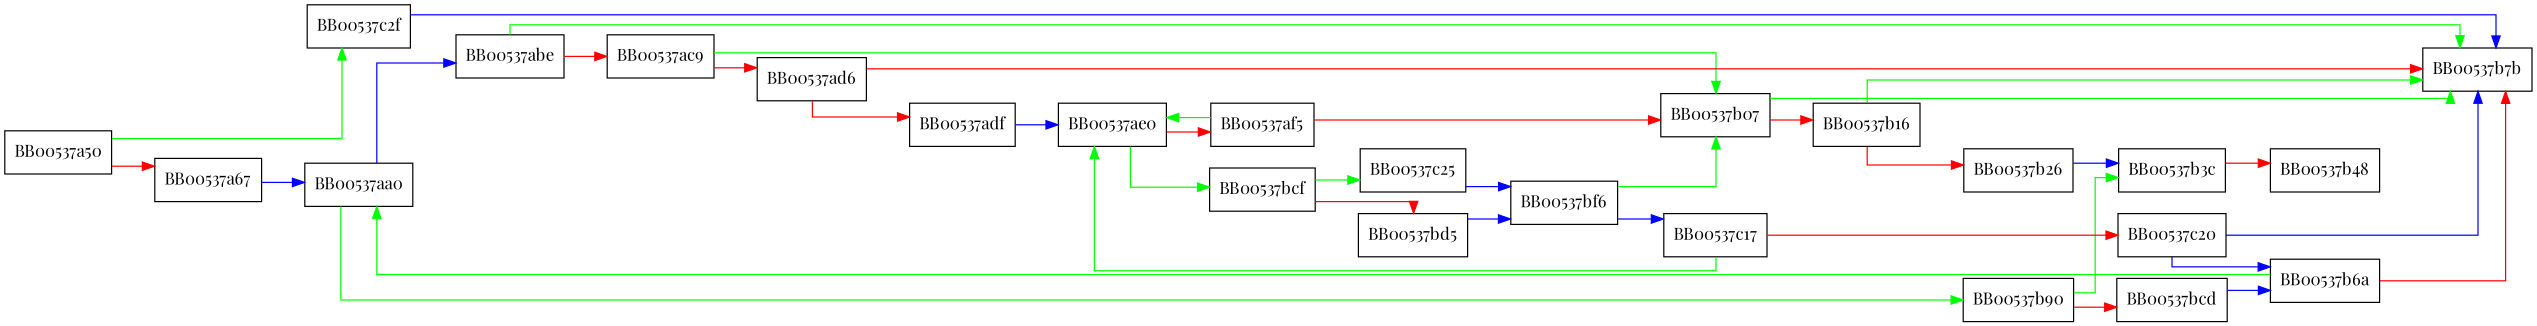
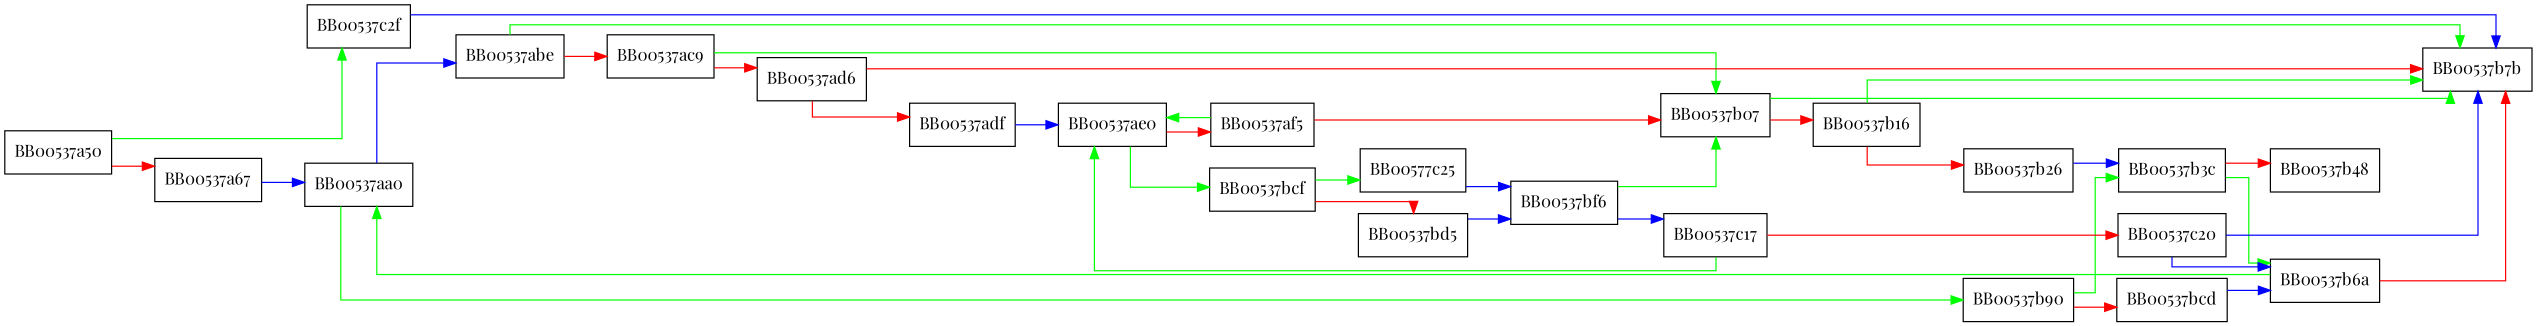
(1413, 170) -> (1413, 170)
none -> (2249, 213)
